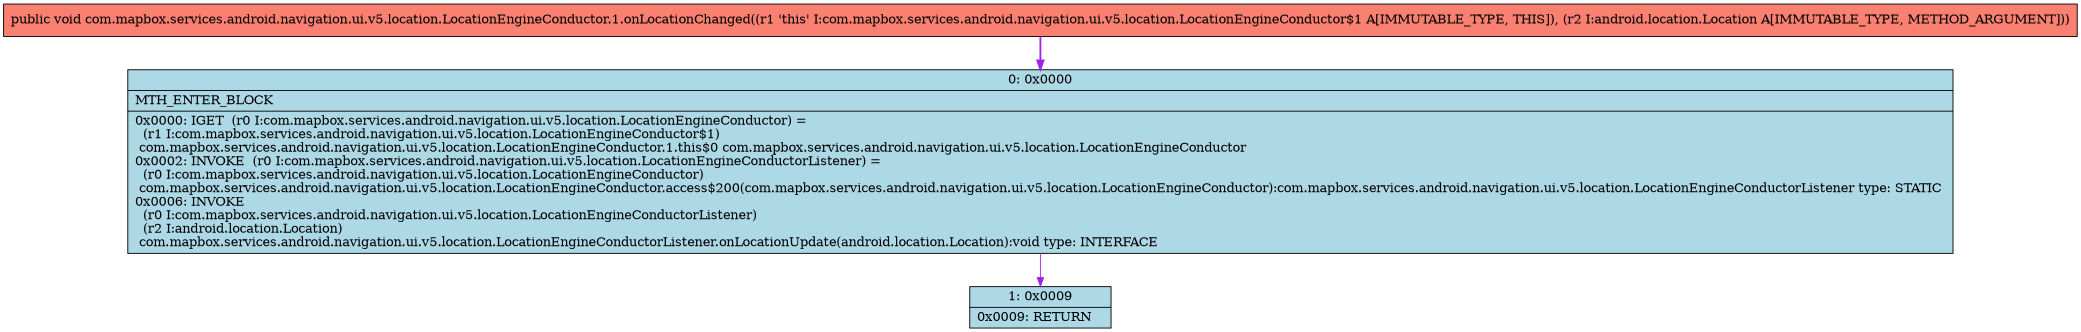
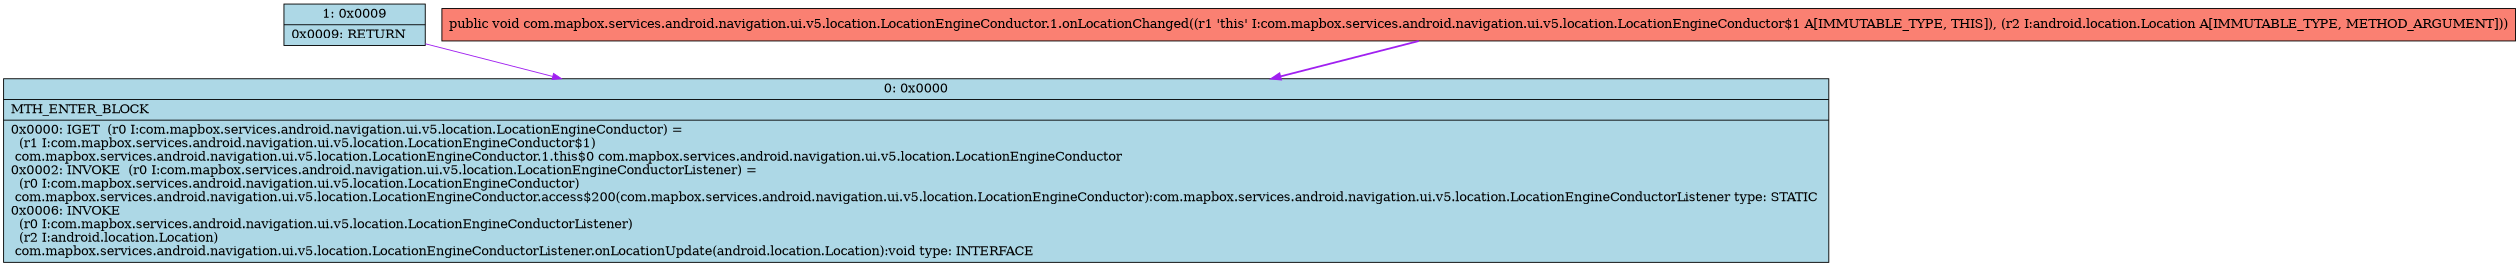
(1040, 265) -> (489, 60)
